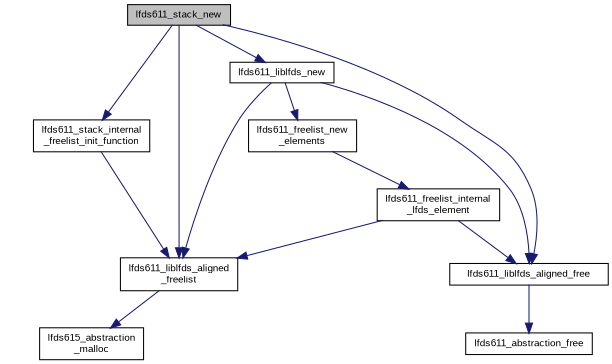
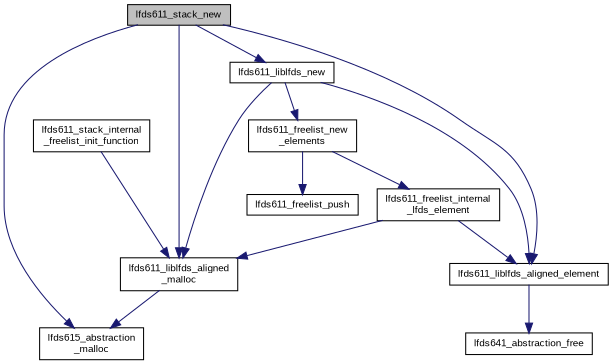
(140, 68) -> (4, 145)
none -> (303, 205)
(179, 274) -> (179, 274)
(529, 274) -> (529, 274)
(529, 344) -> (529, 344)
